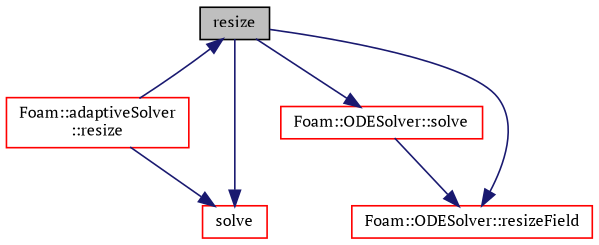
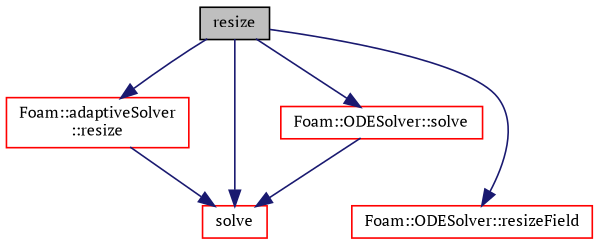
(175, 74) -> (170, 63)
(421, 166) -> (315, 168)
